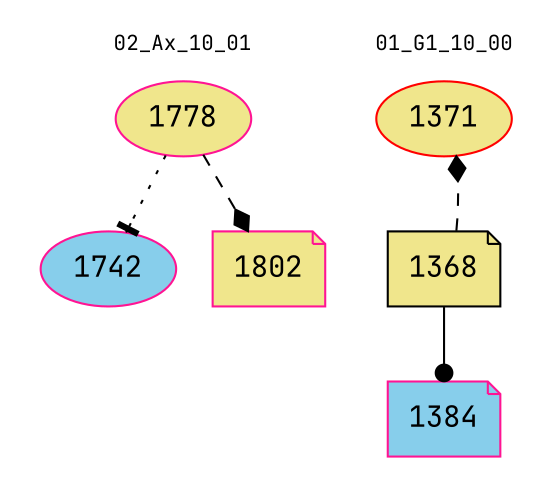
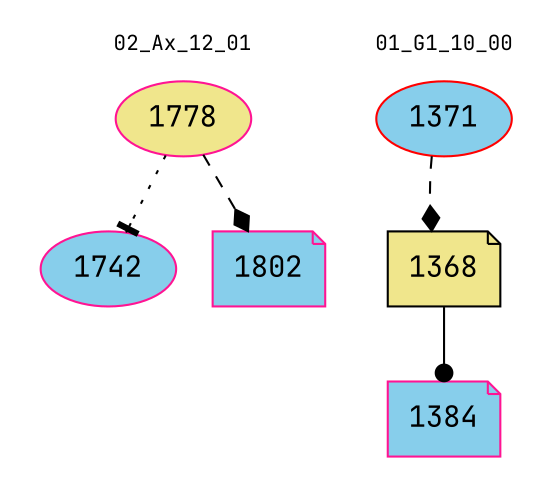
(183, 45) -> (183, 45)
(444, 119) -> (444, 119)
(458, 206) -> (430, 181)
(269, 269) -> (269, 269)
